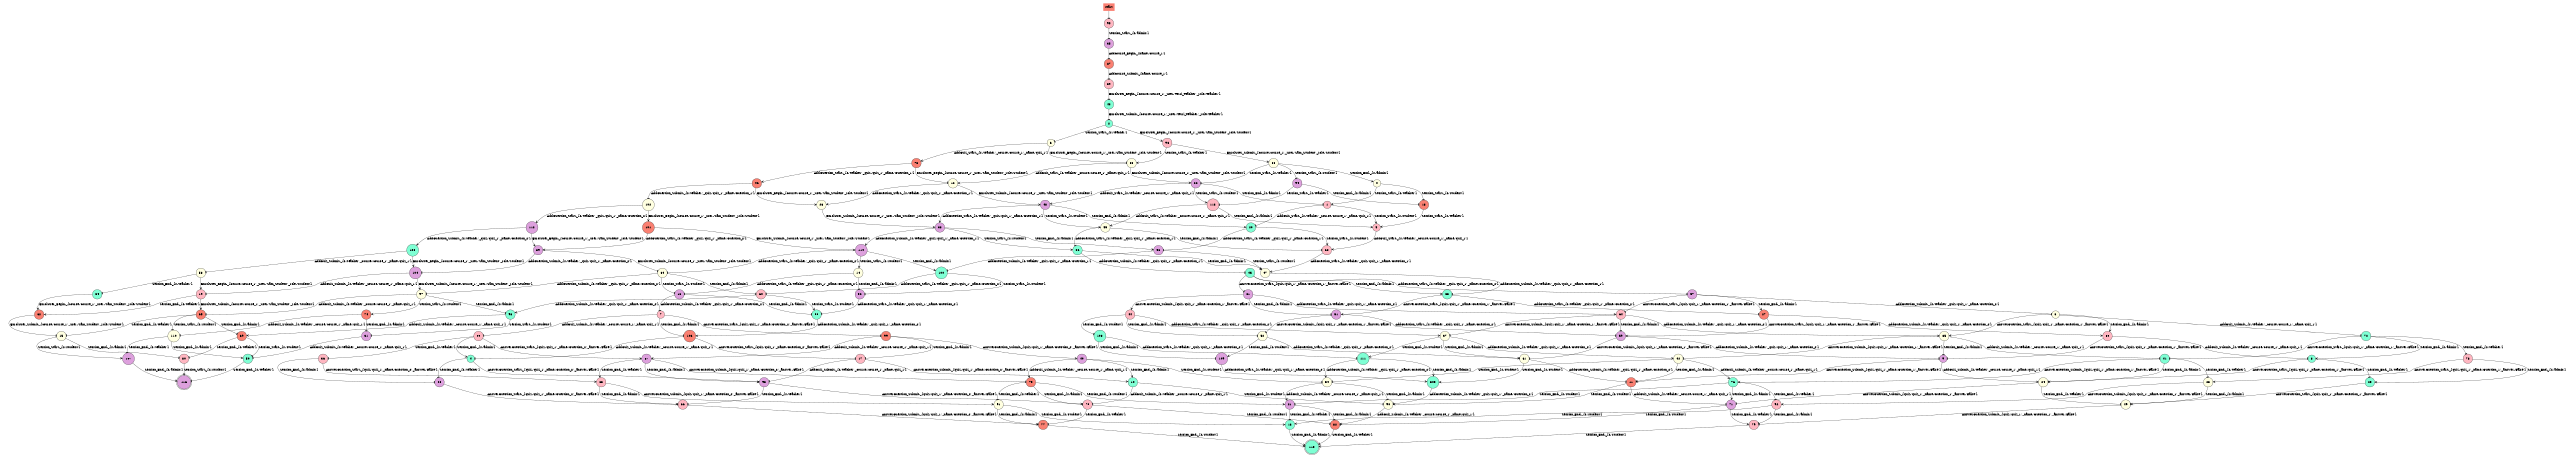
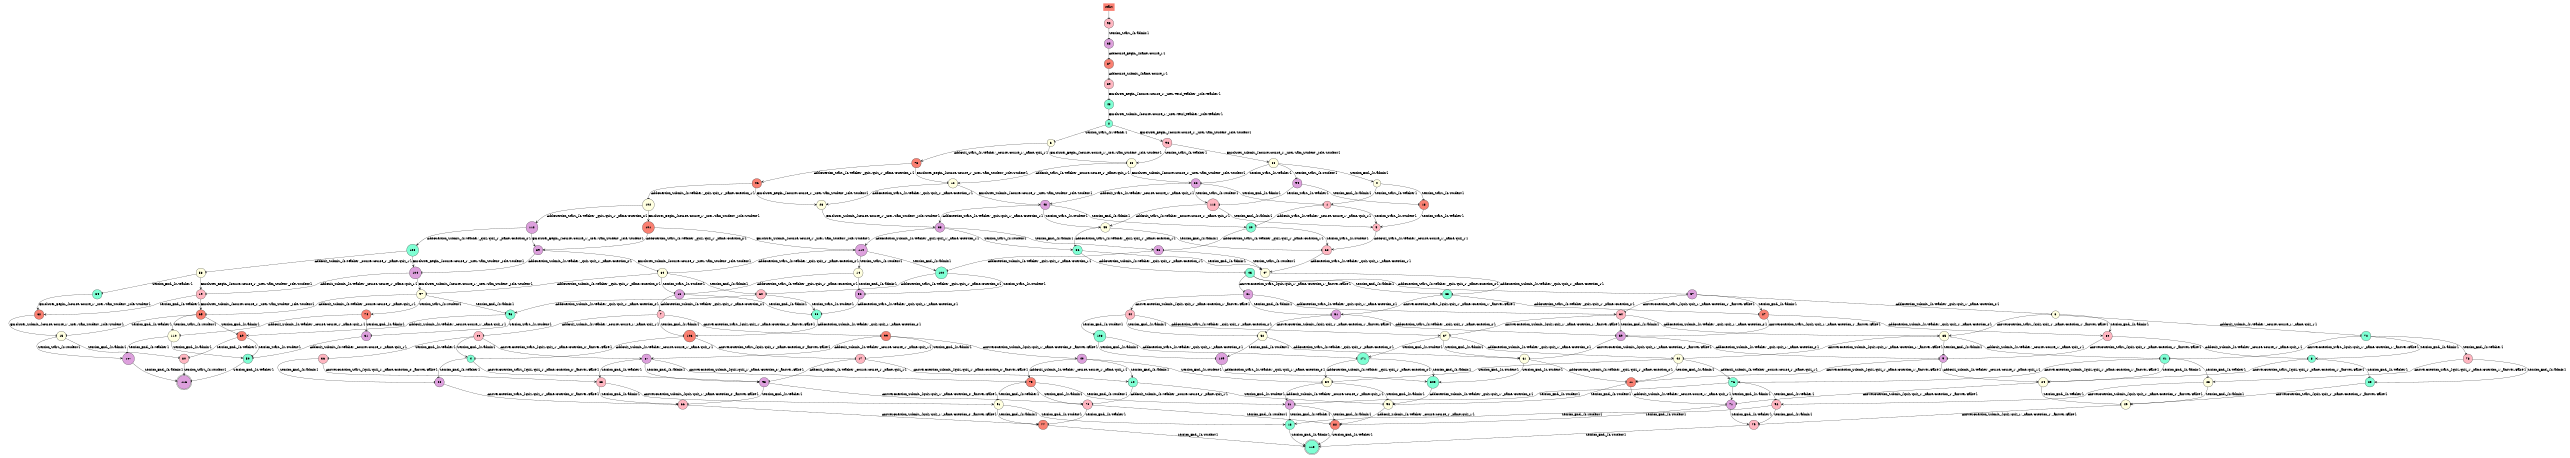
(1363, 359) -> (1363, 359)
